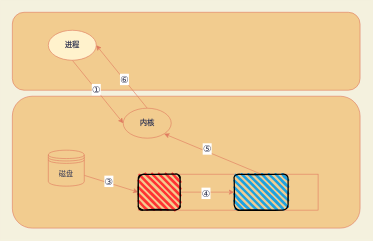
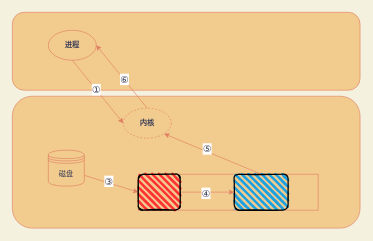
(72, 45) -> (72, 45)
(147, 123) -> (147, 123)
